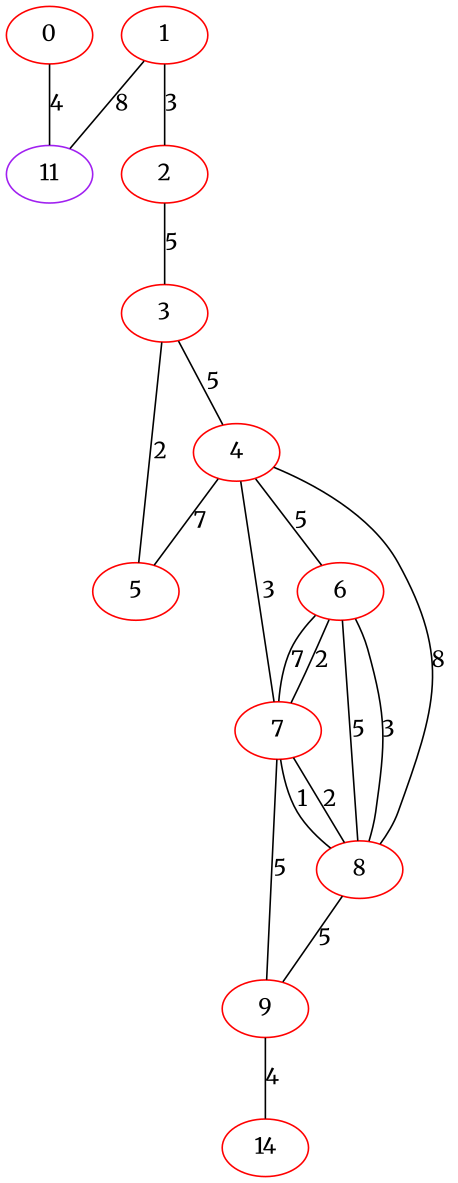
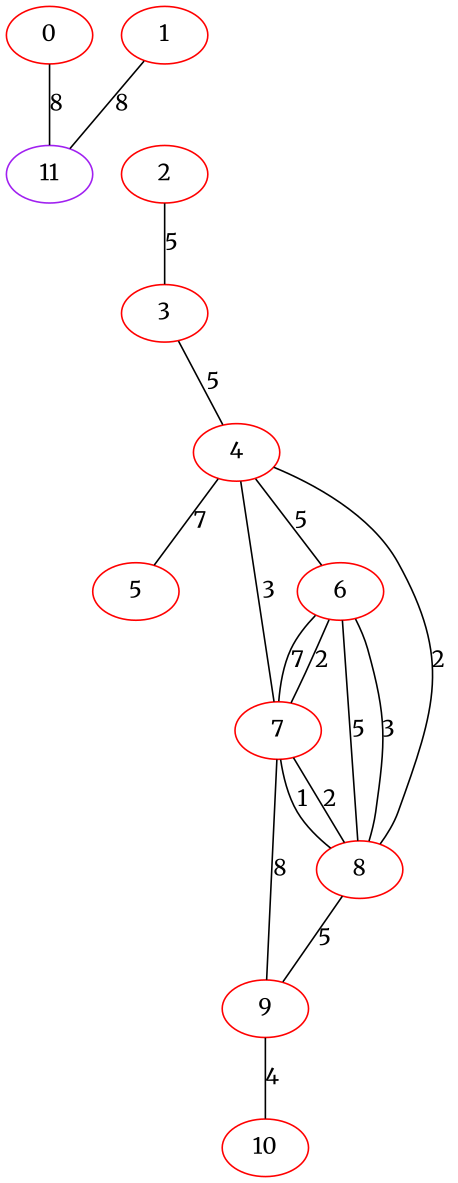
(57, 105) -> (57, 105)
(165, 105) -> none
(150, 452) -> none
(439, 661) -> (439, 661)
(281, 870) -> (281, 870)
(265, 1148) -> (265, 1148)
